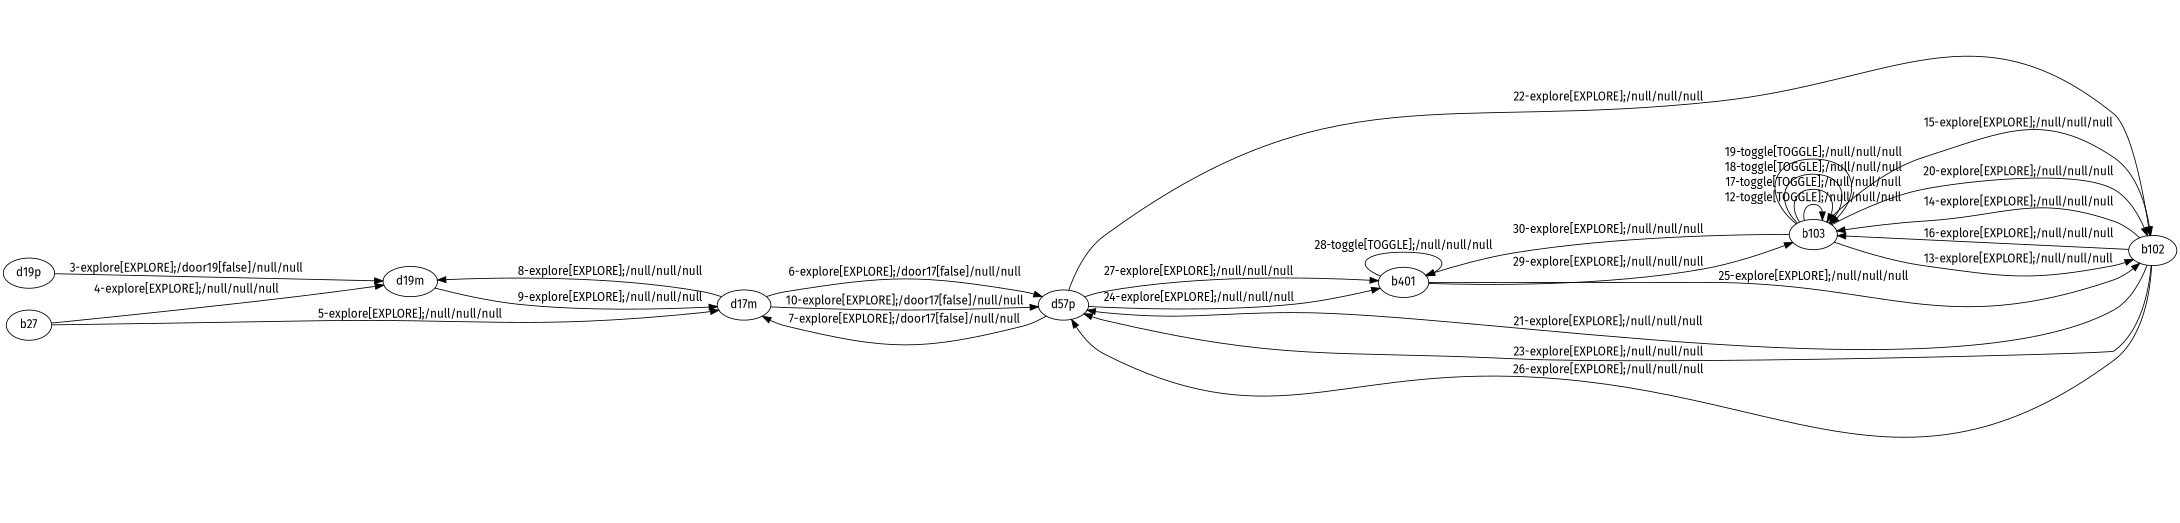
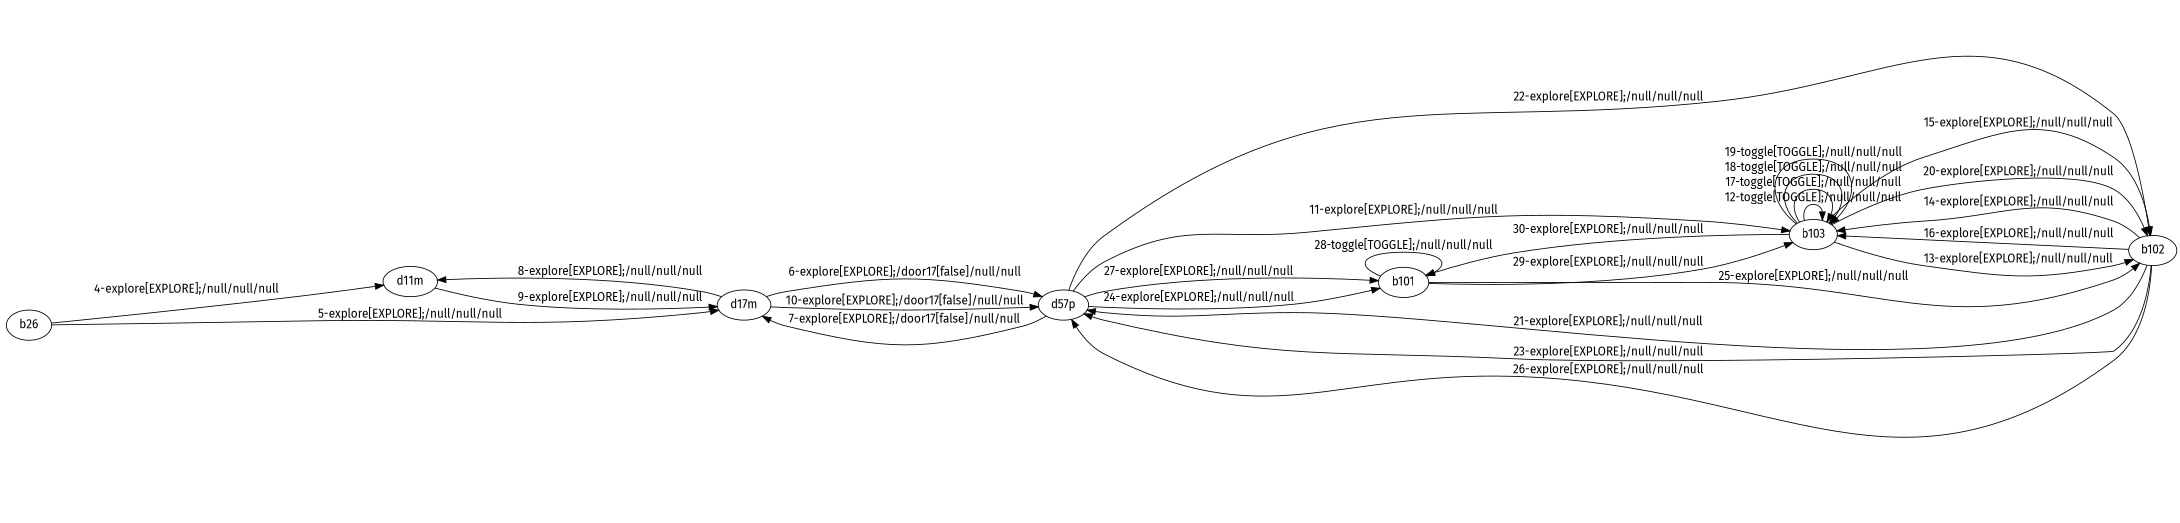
none -> (1419, 222)
(29, 273) -> none
(410, 282) -> (410, 282)
(1404, 282) -> (1404, 282)
(29, 325) -> (29, 325)
